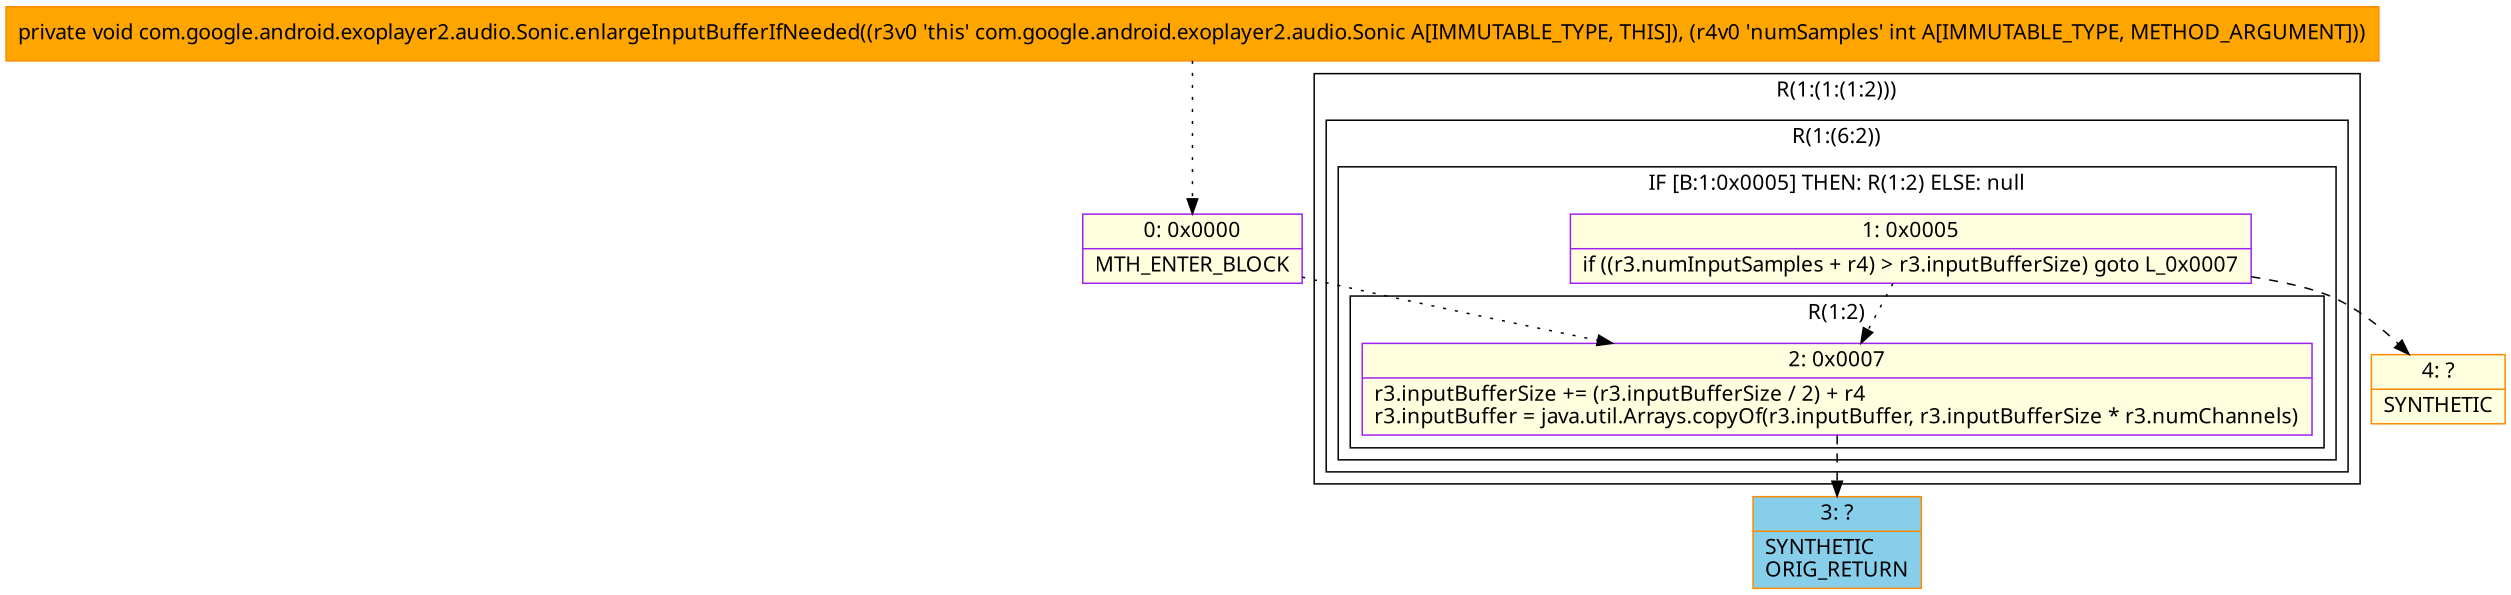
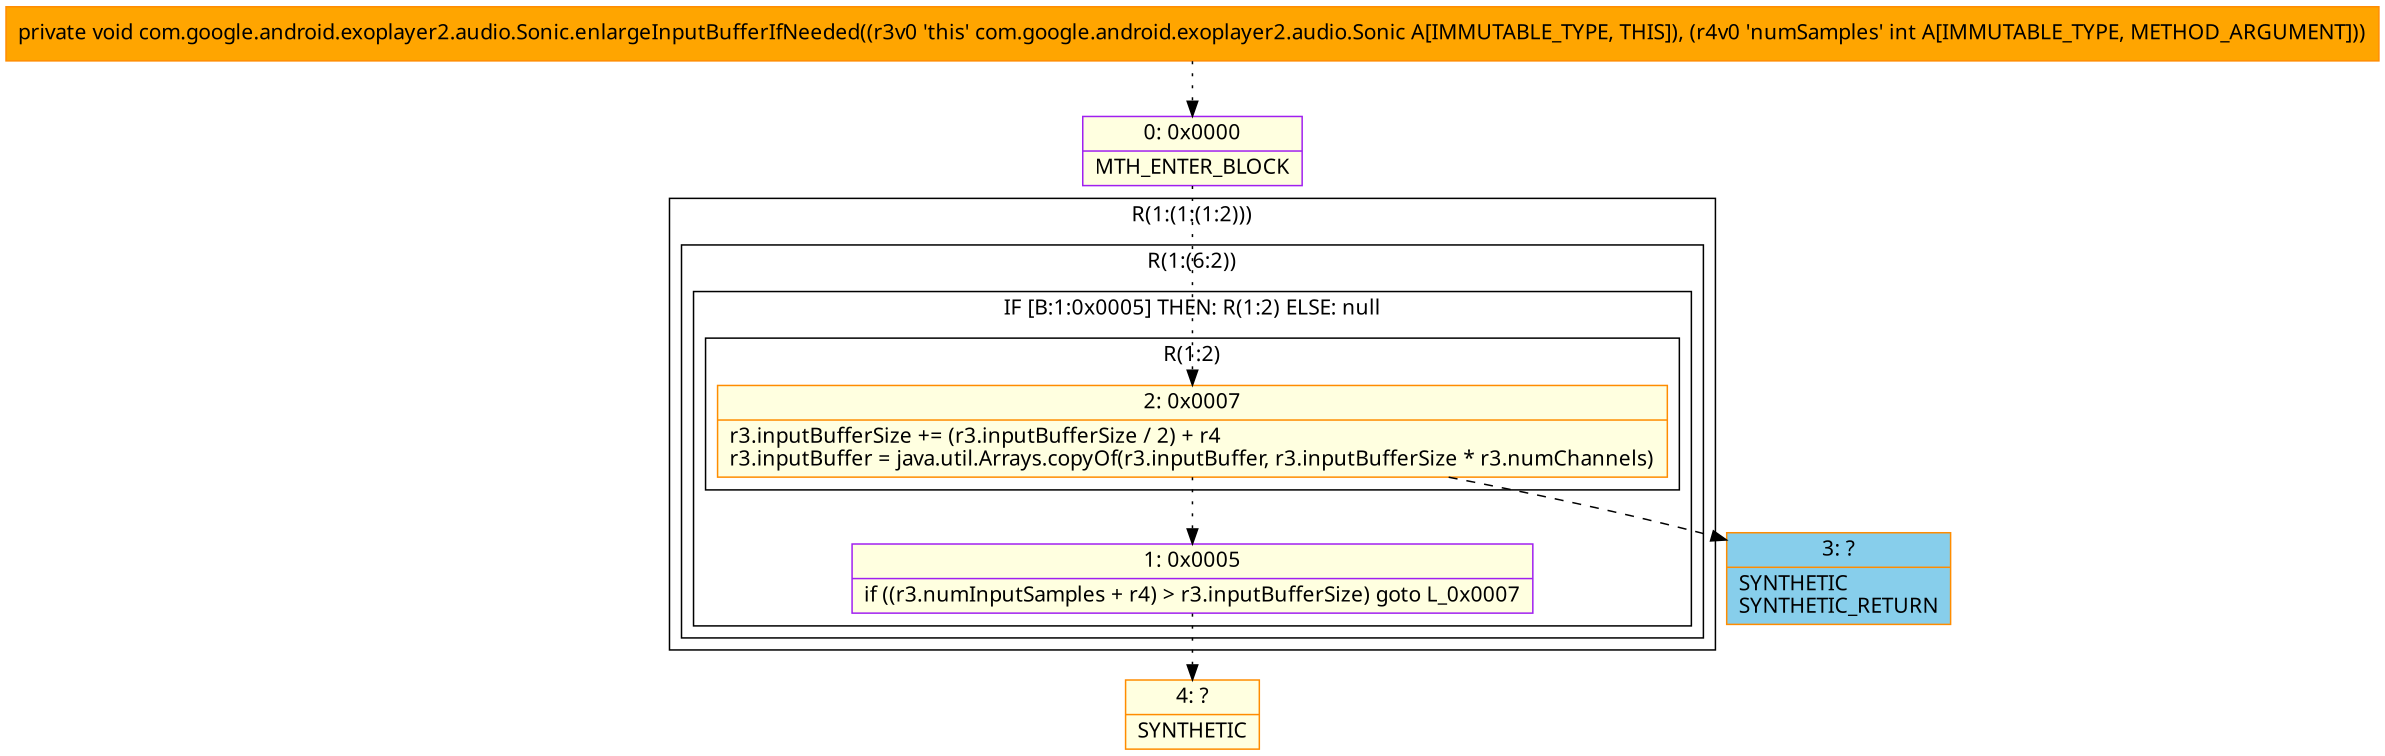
(2300, 286) -> (1192, 639)
(1881, 307) -> (1192, 503)
(1837, 389) -> (1192, 431)
(1837, 570) -> (1839, 606)
